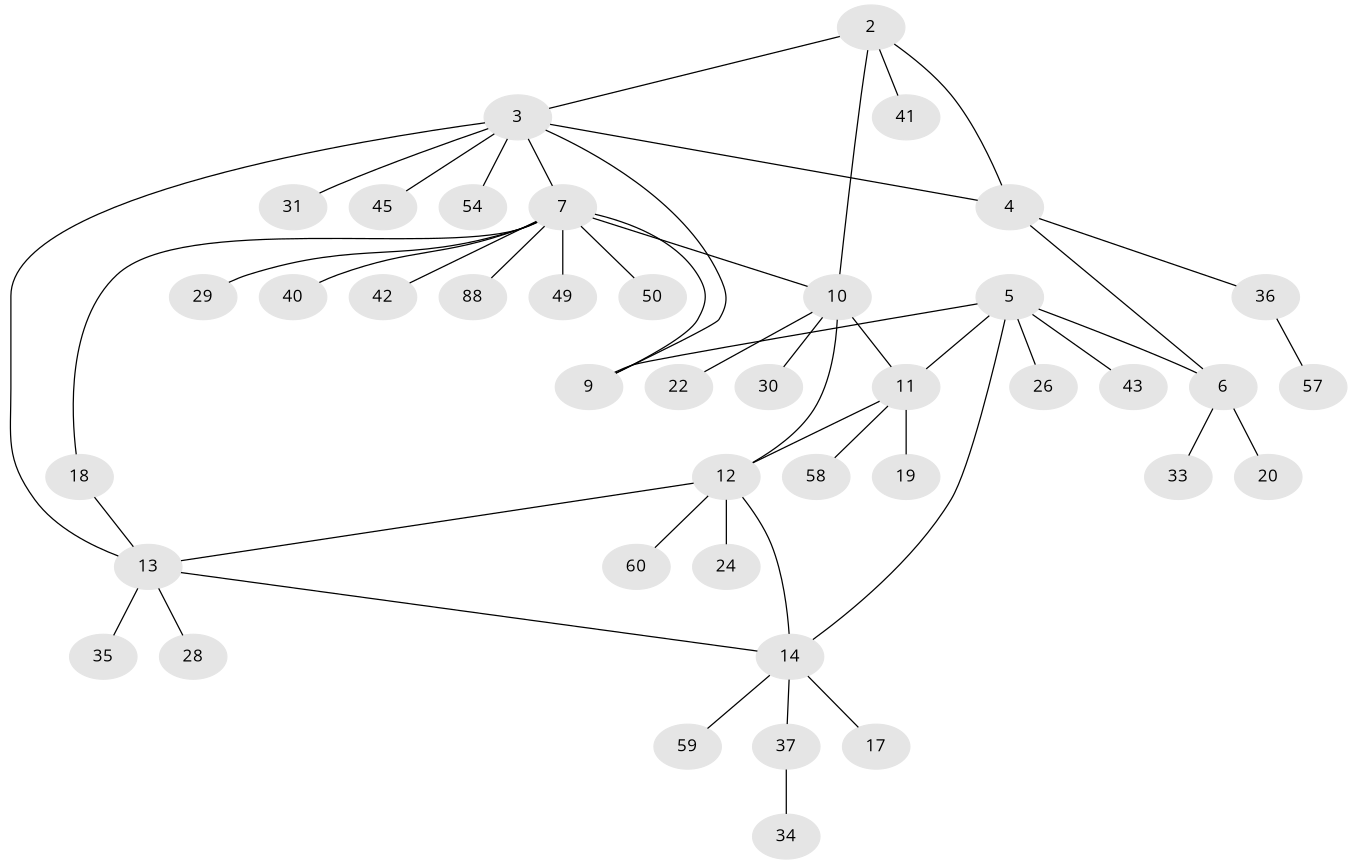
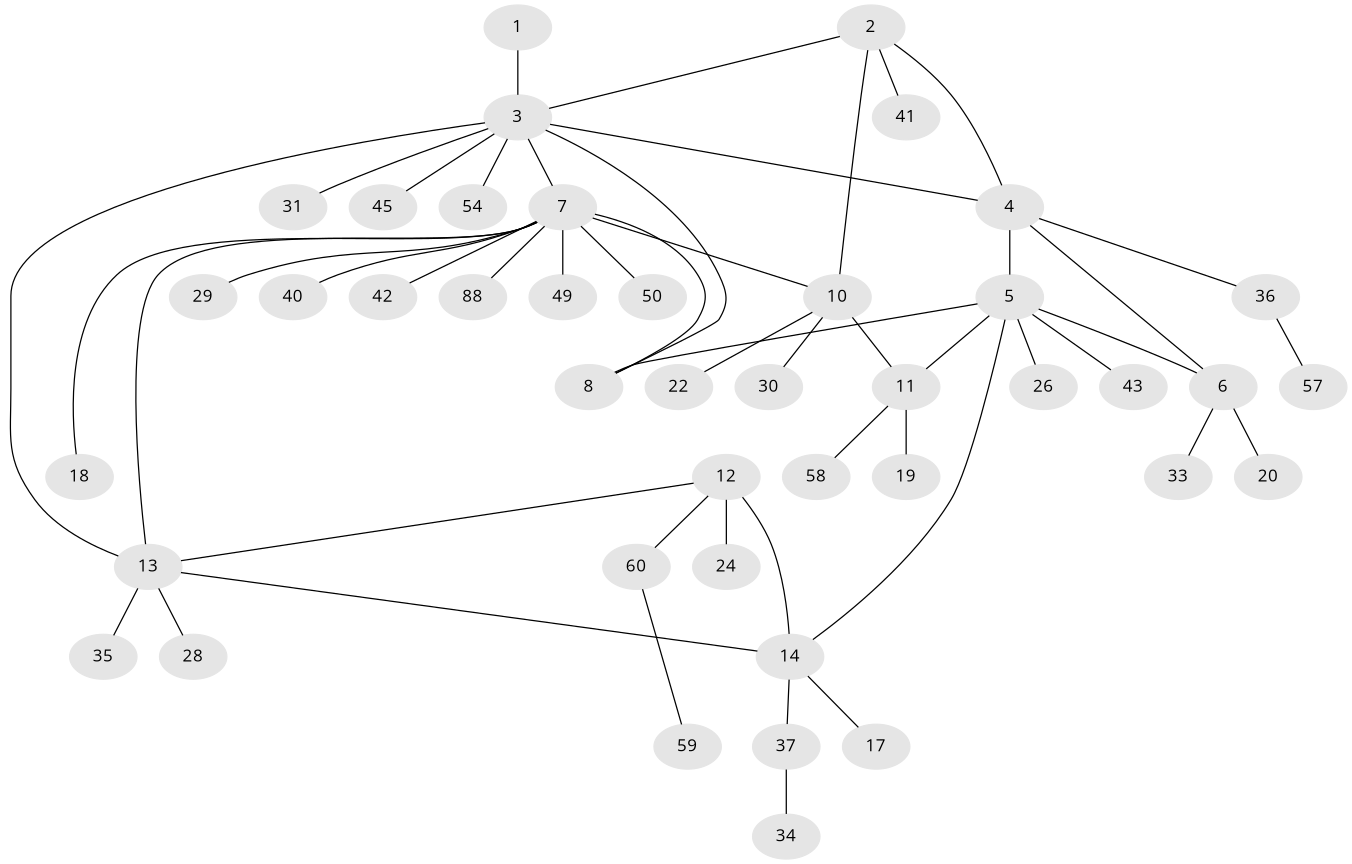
none -> (518, 27)
none -> (1010, 252)
(589, 387) -> (589, 387)
(817, 404) -> none
(816, 432) -> none
(114, 522) -> (193, 255)
(739, 702) -> (662, 657)
